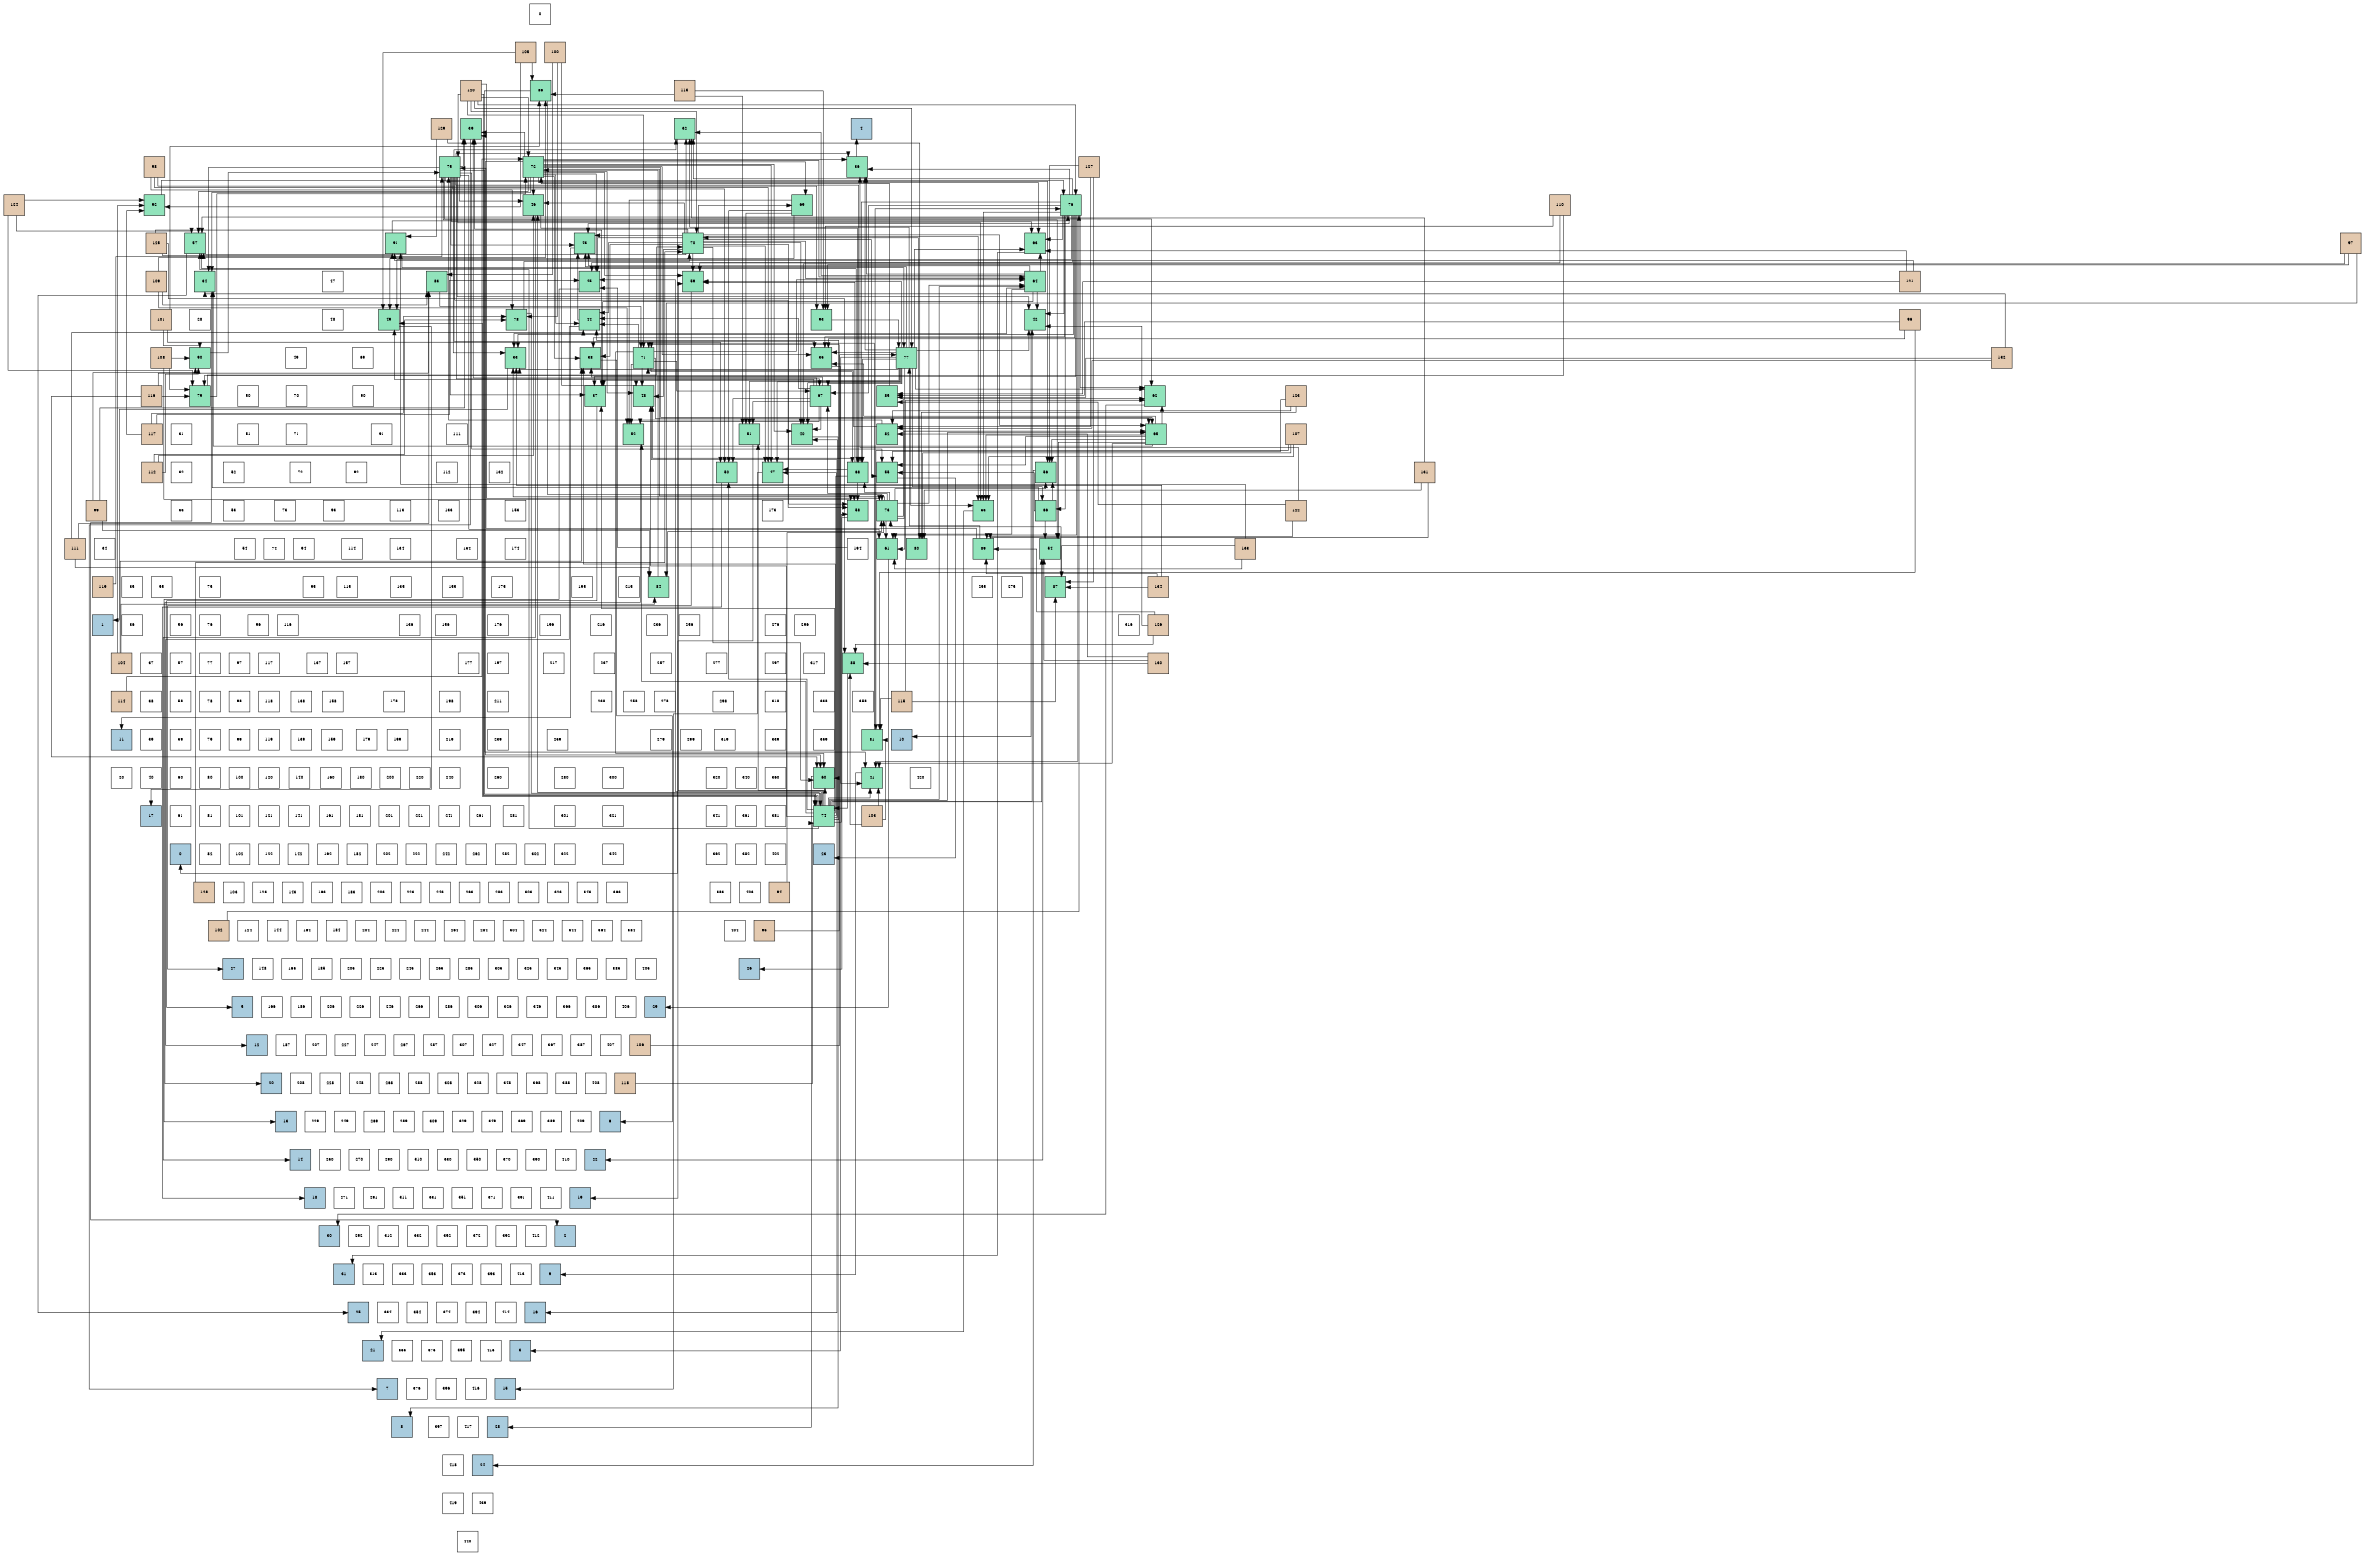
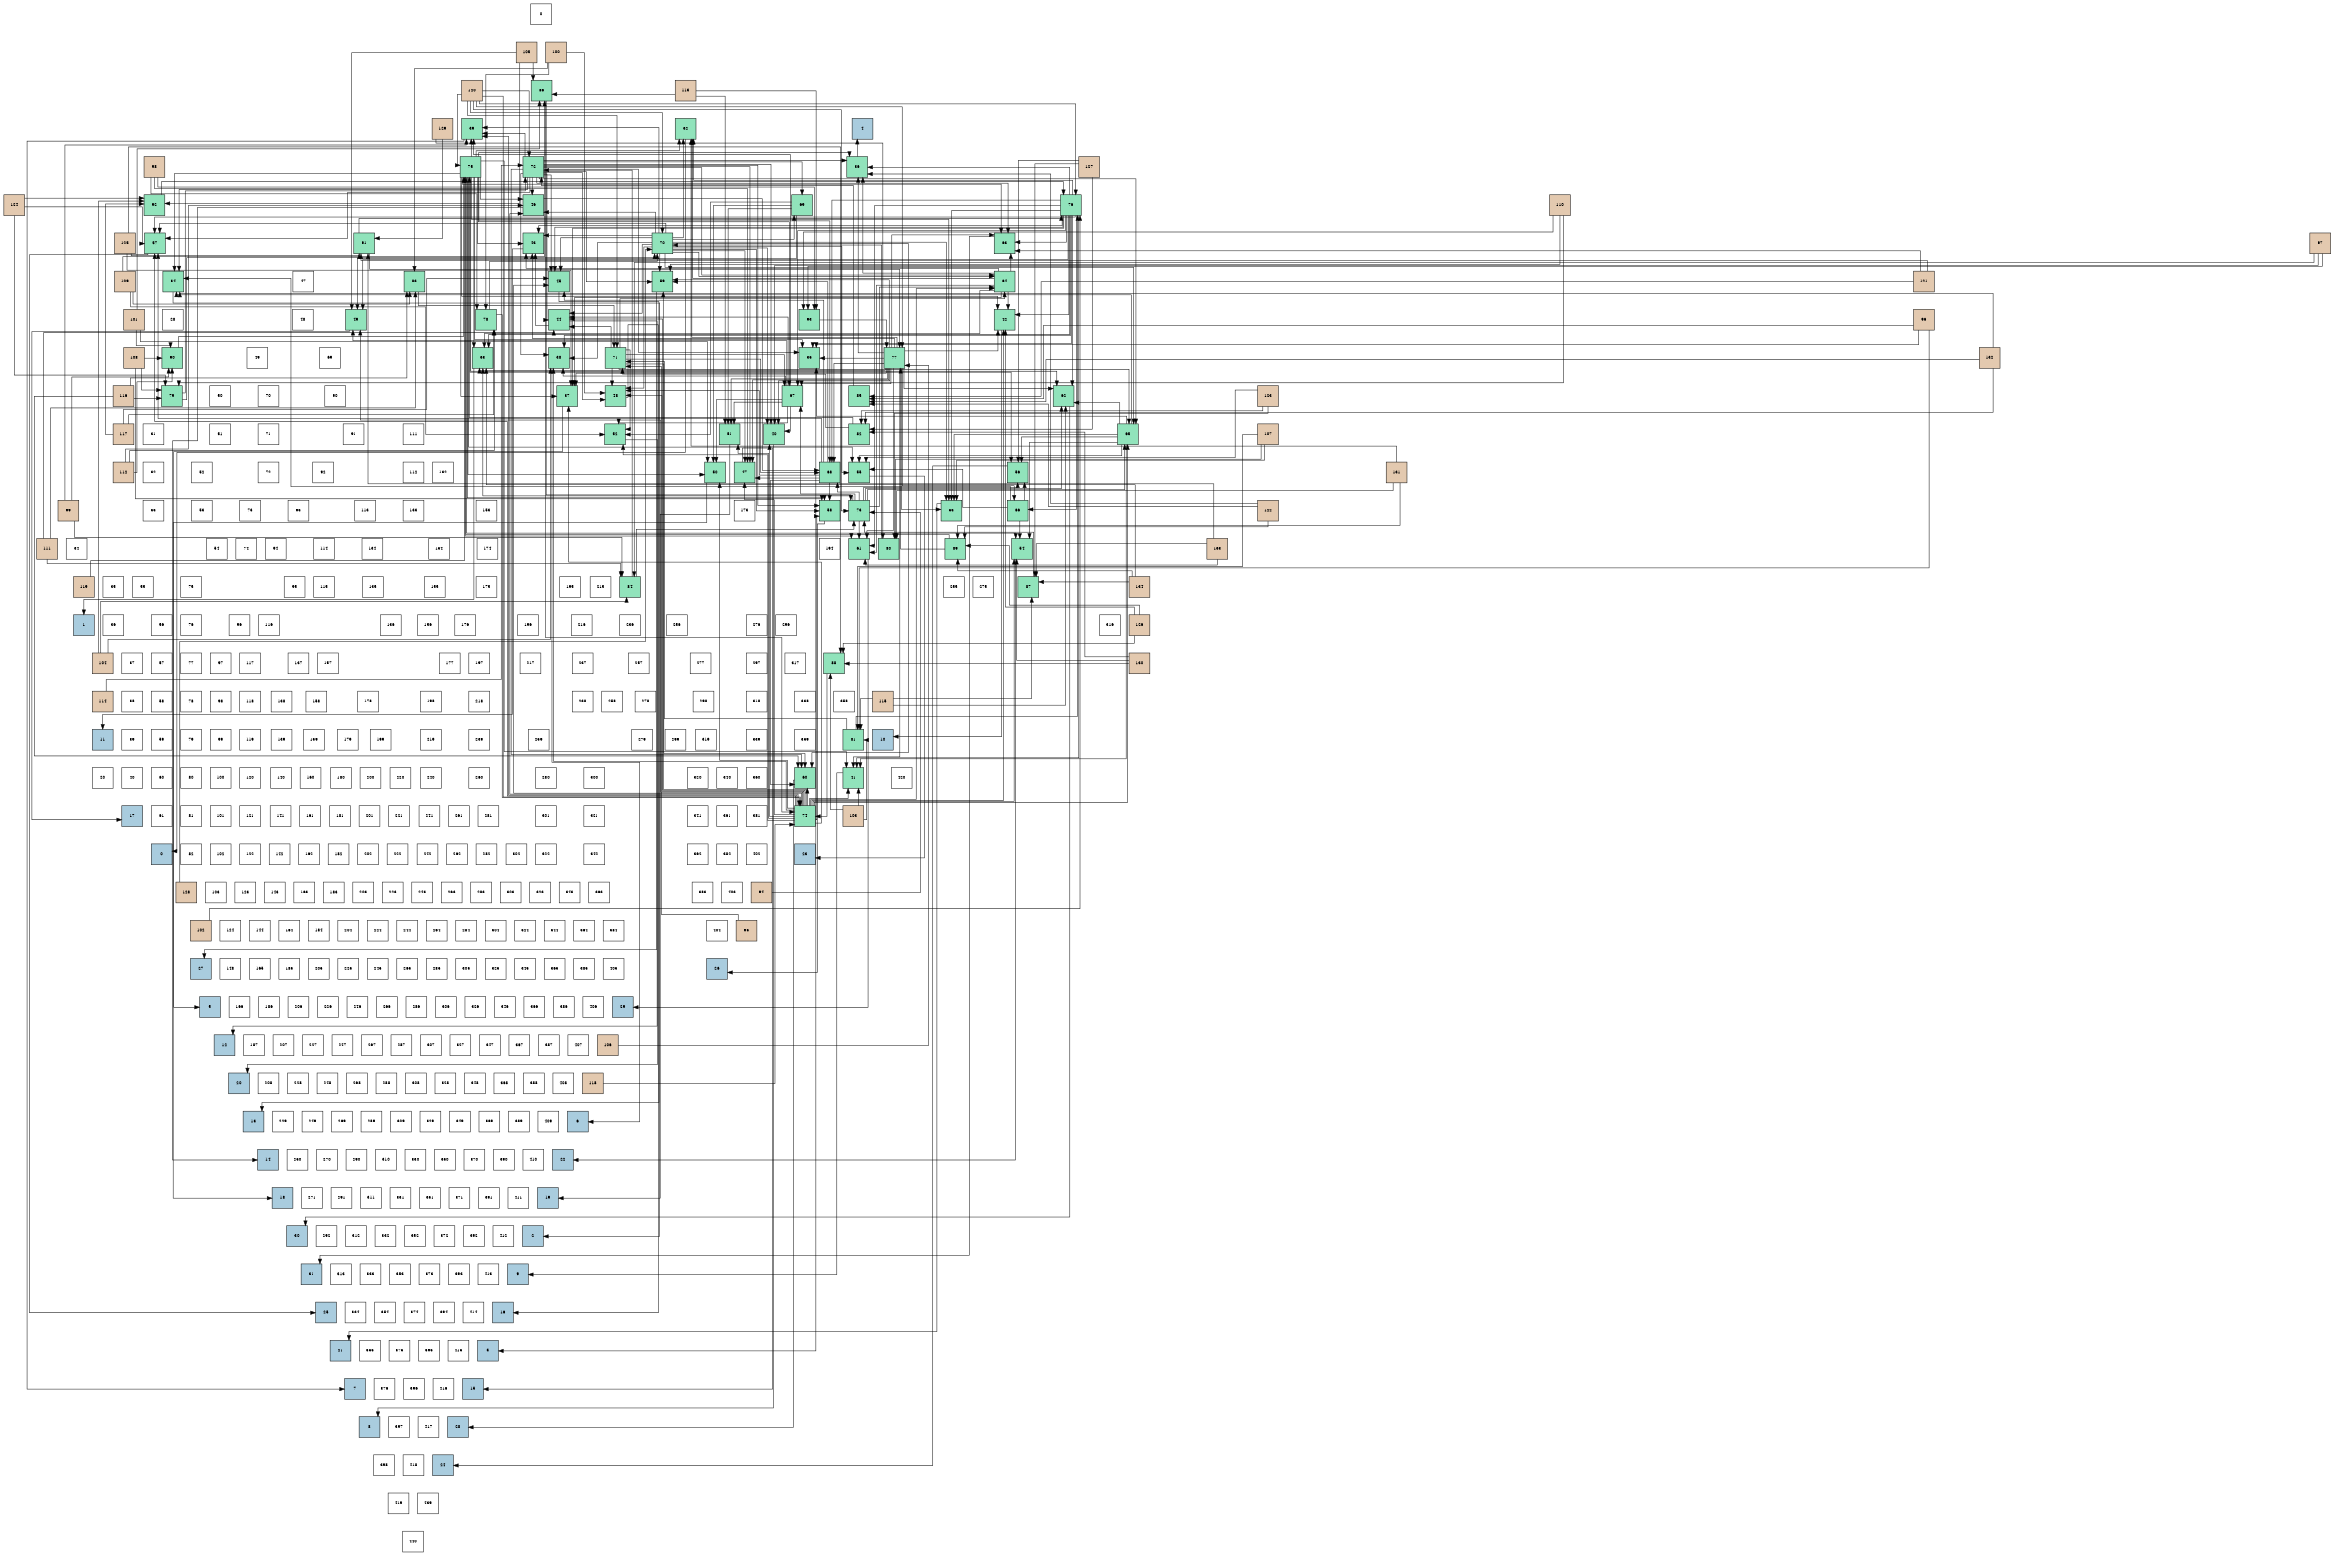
(621, 548) -> (824, 303)
(498, 702) -> (479, 702)
none -> (384, 1465)
